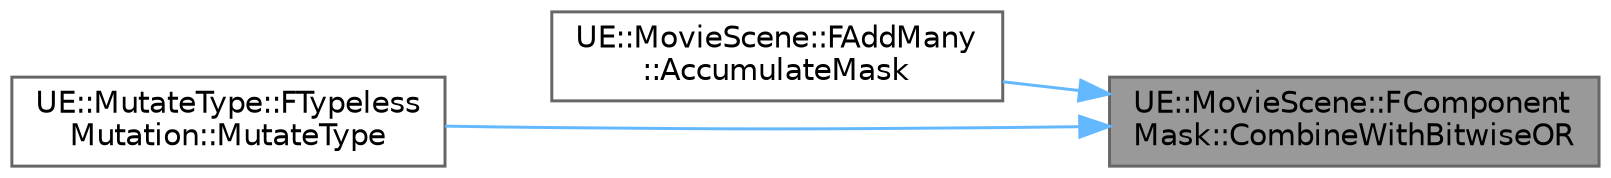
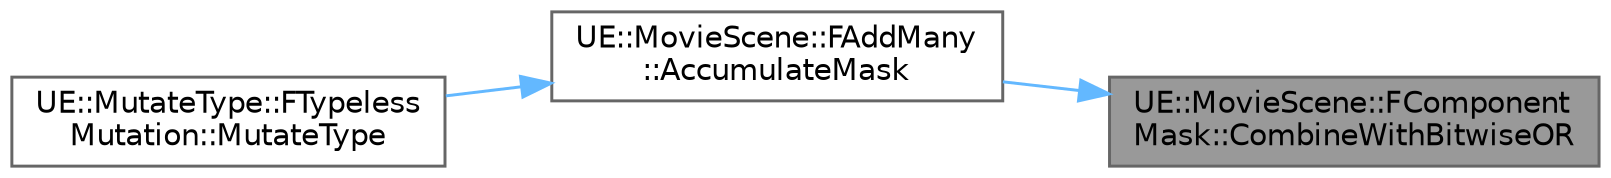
(762, 129) -> (484, 91)
